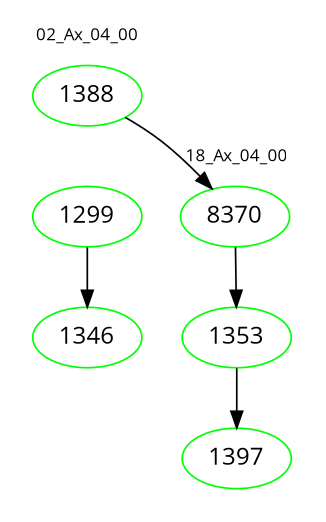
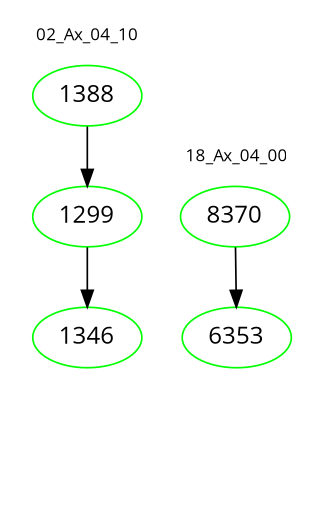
(87, 36) -> (87, 36)
(179, 156) -> (87, 148)
(237, 338) -> (237, 338)
(237, 458) -> none
